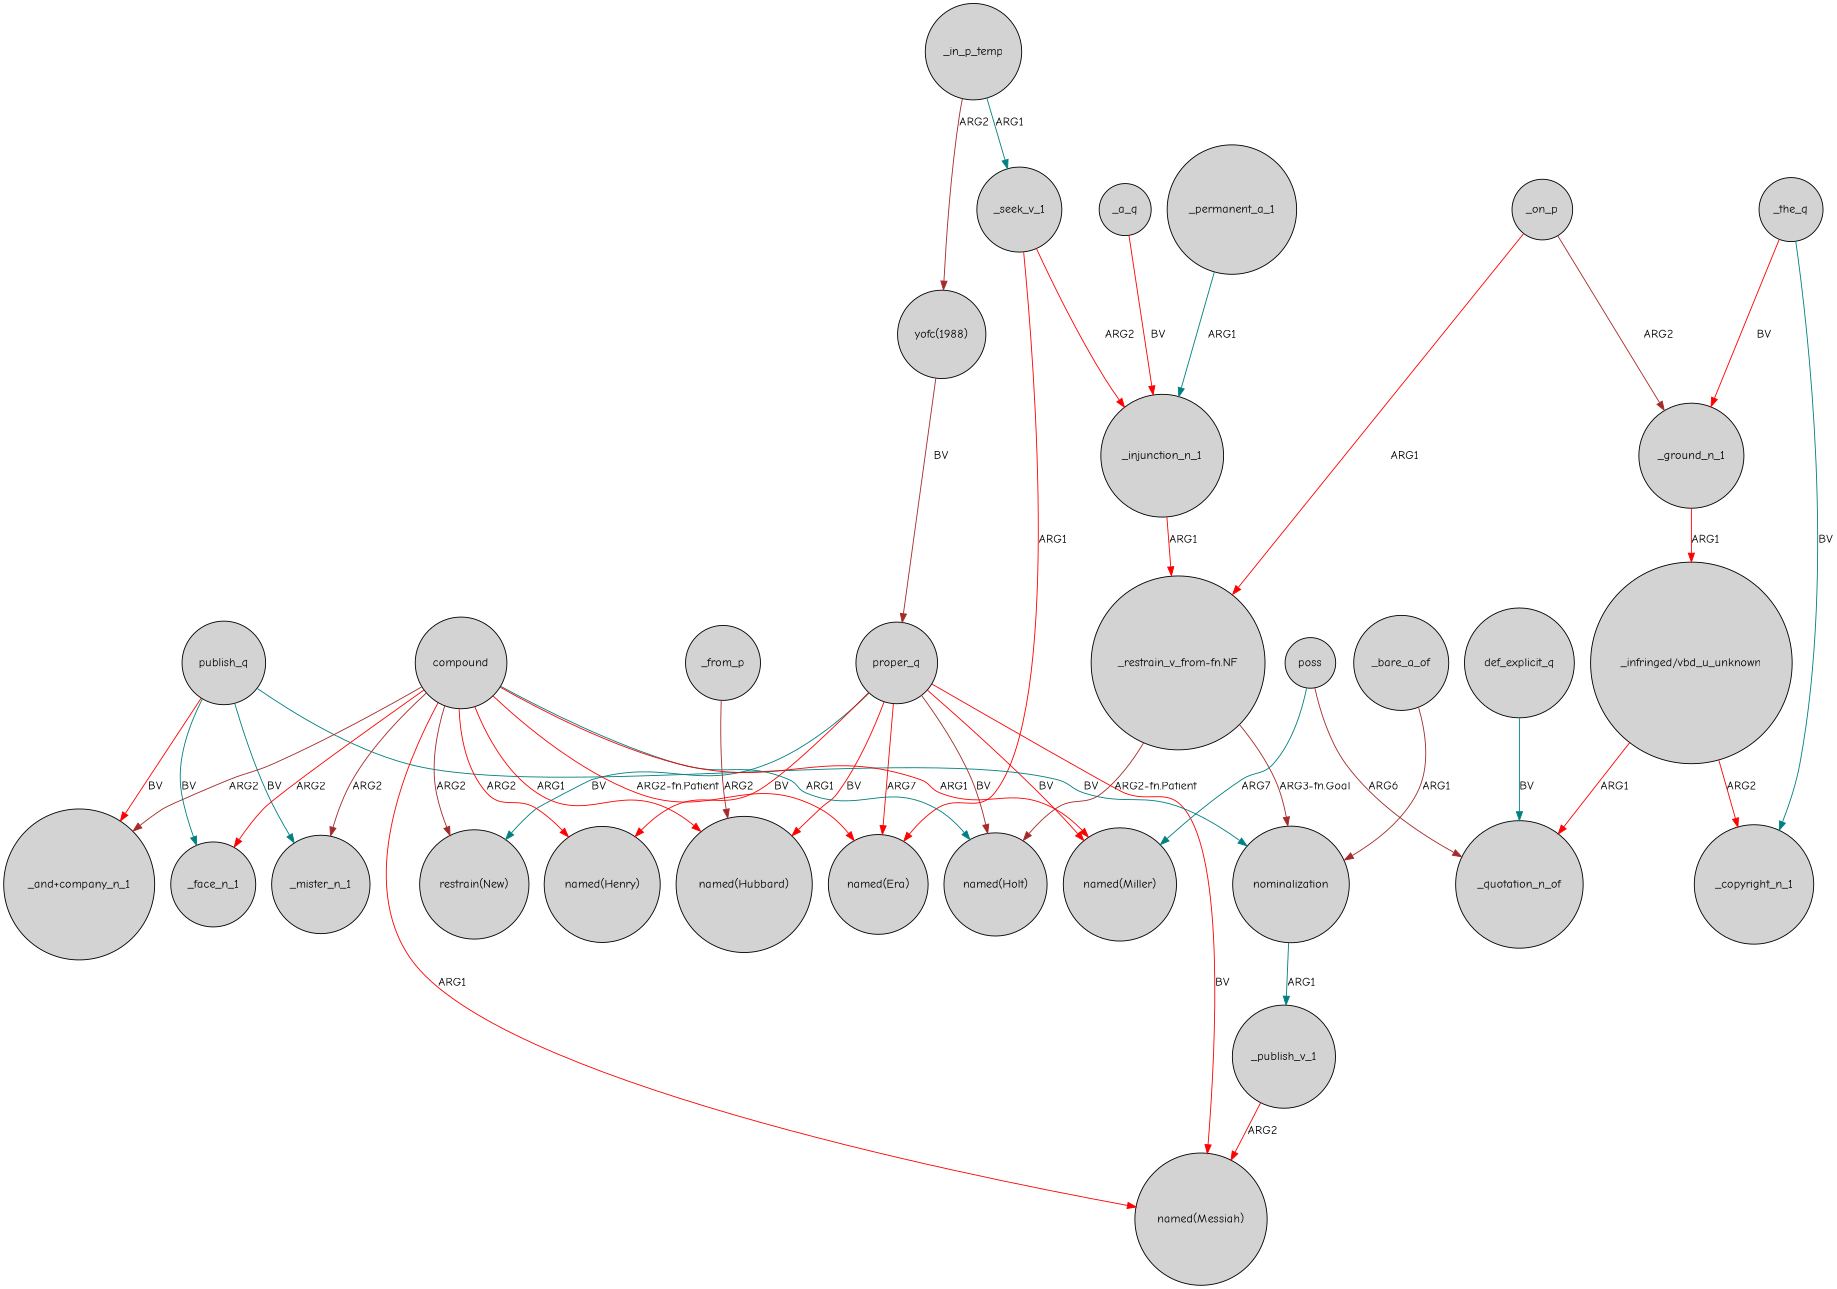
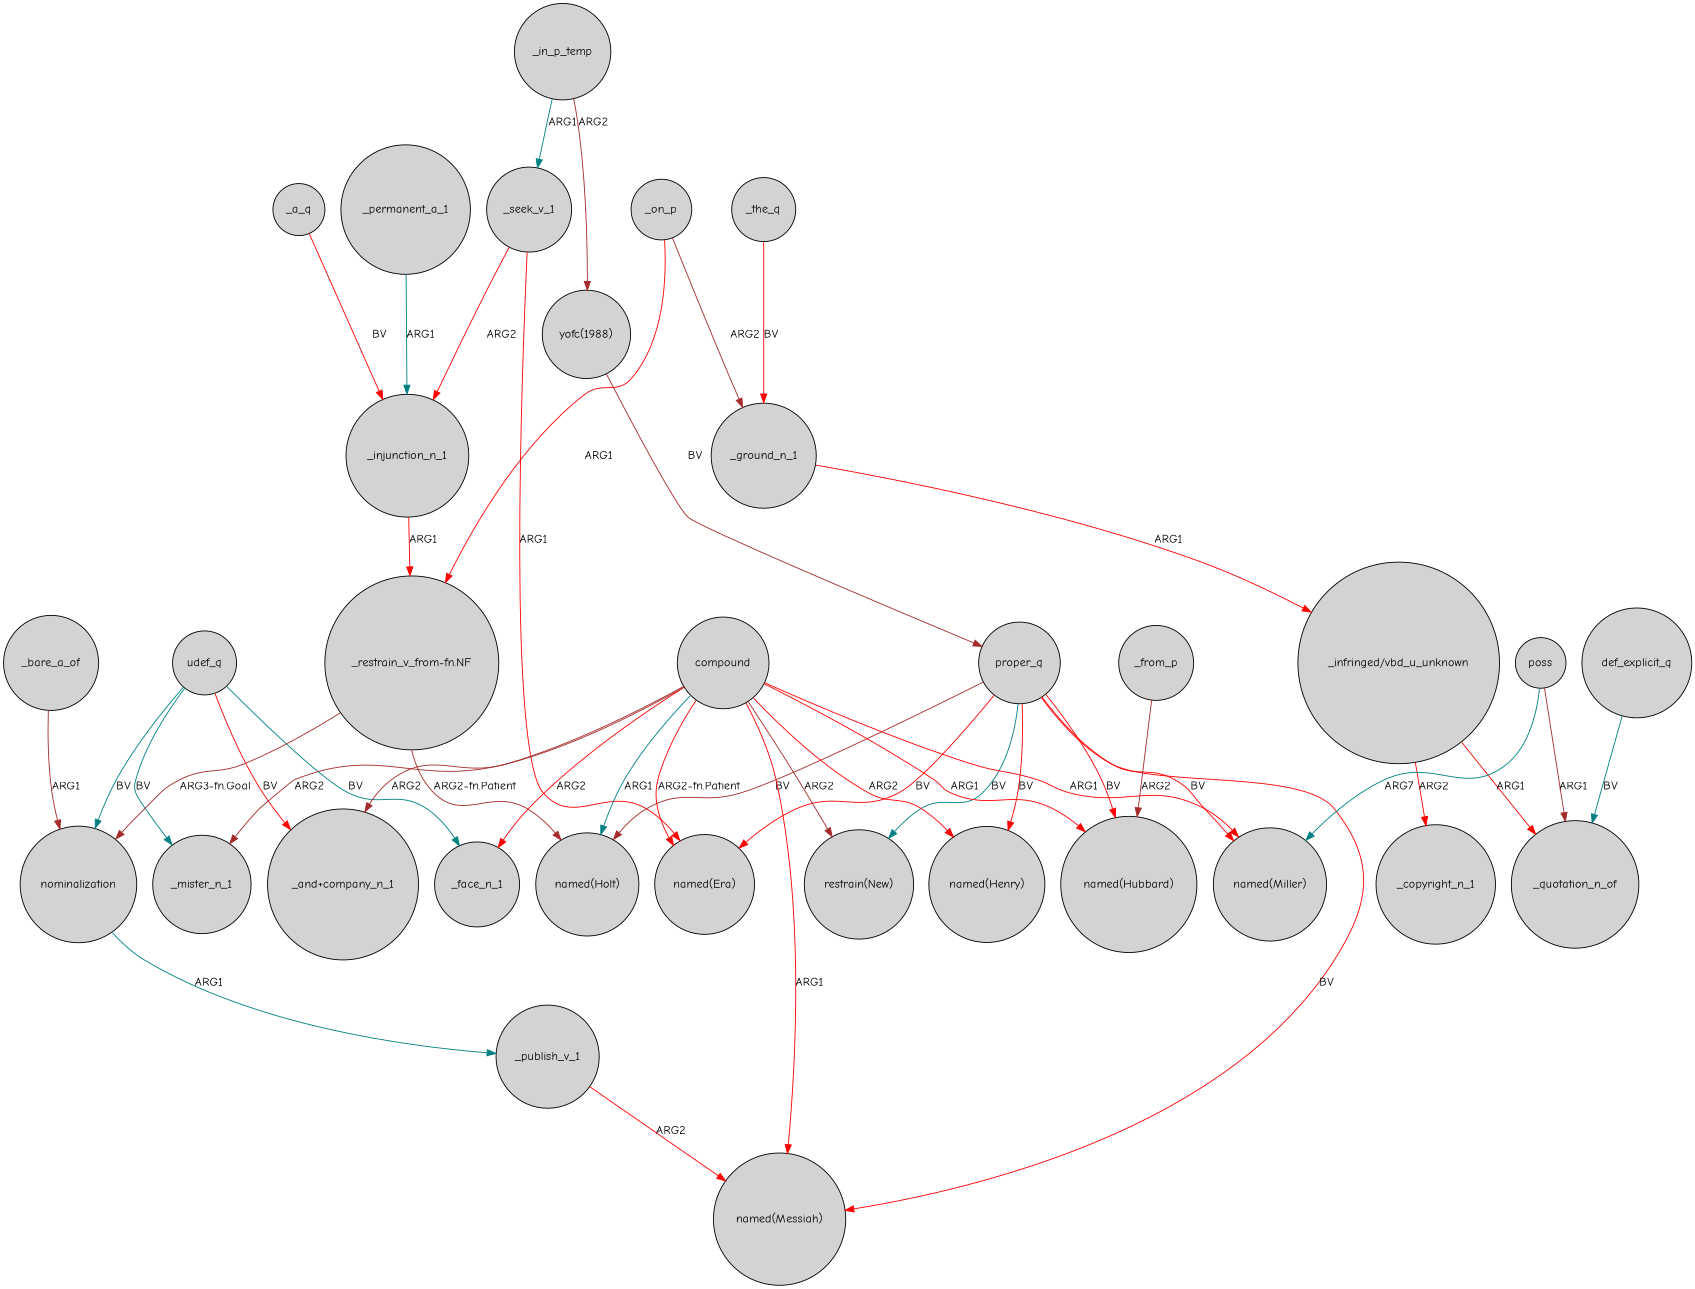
(1818, 533) -> none
(224, 663) -> (205, 663)
(902, 786) -> (923, 786)
(1384, 786) -> (1573, 786)
